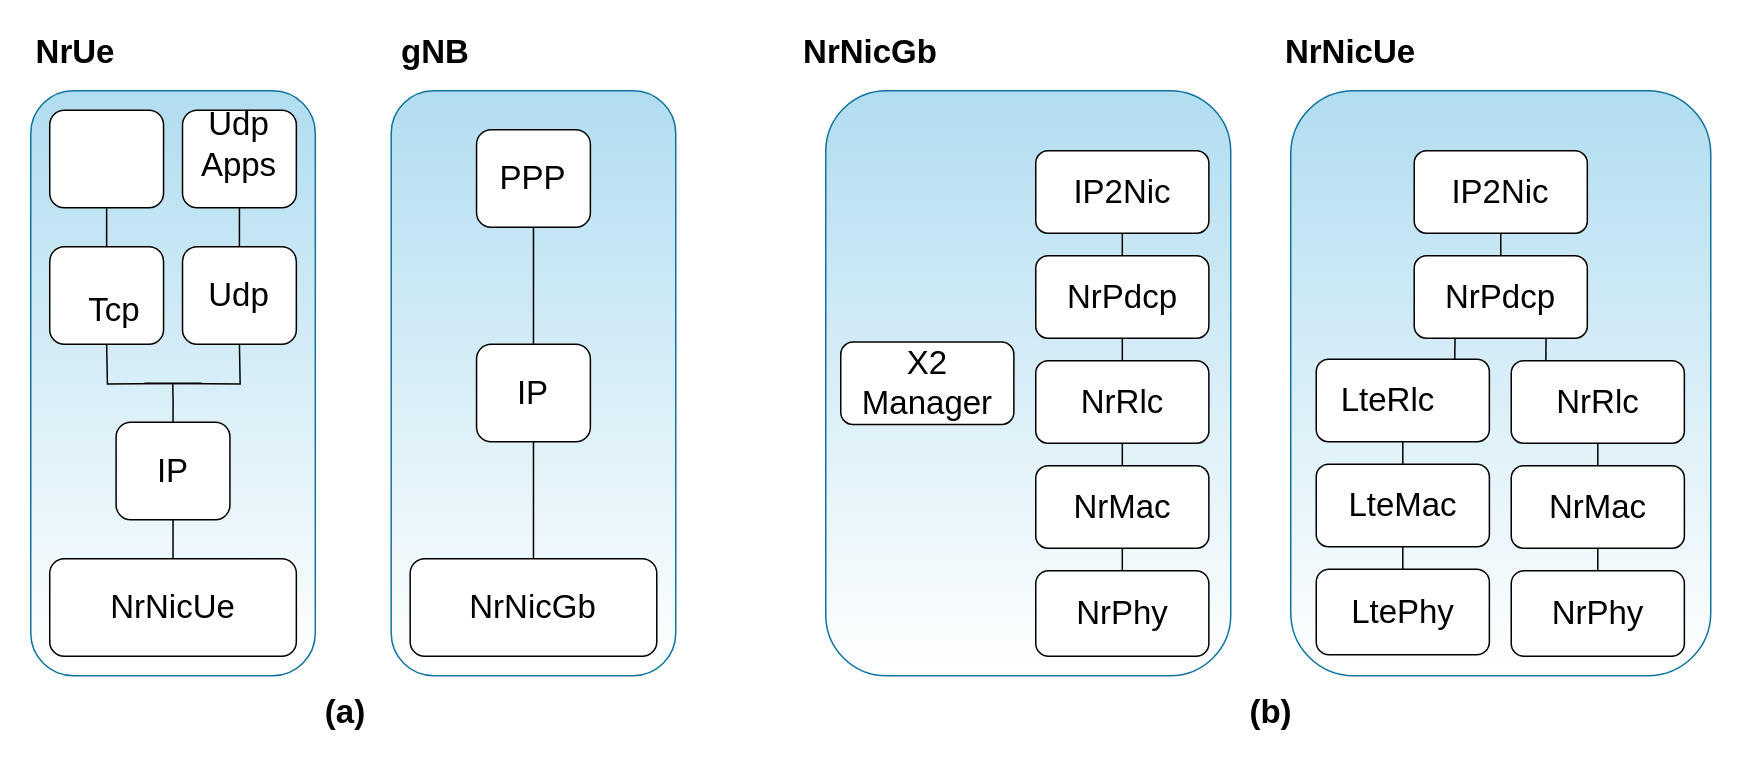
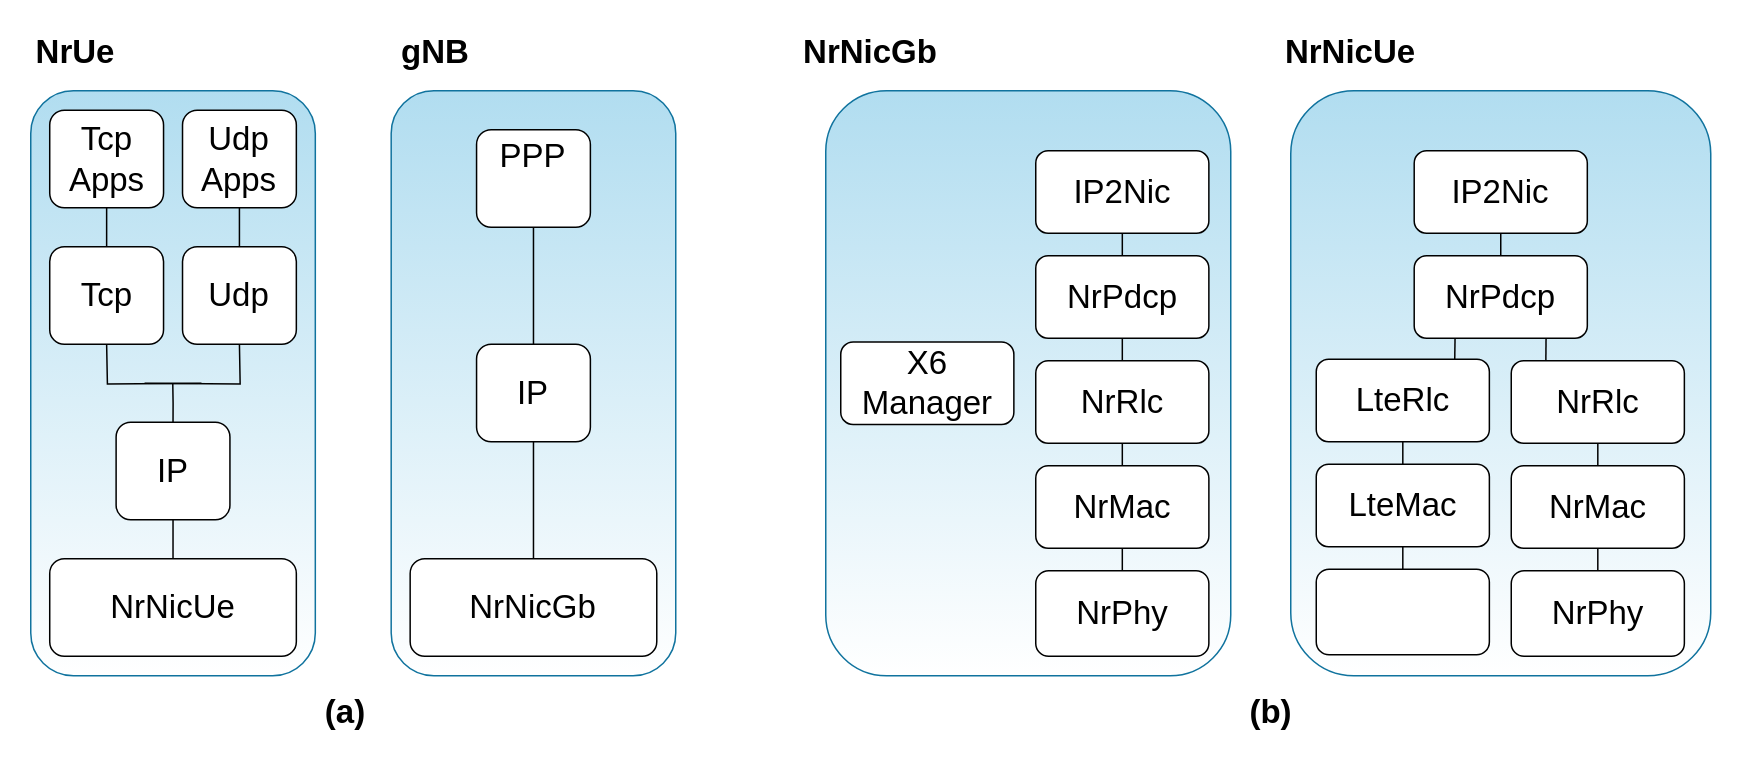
(239, 144) -> (239, 159)
none -> (107, 159)
(533, 179) -> (533, 156)
(114, 311) -> (107, 296)
(928, 383) -> (928, 383)
(1388, 401) -> (1403, 401)
(1403, 612) -> none
